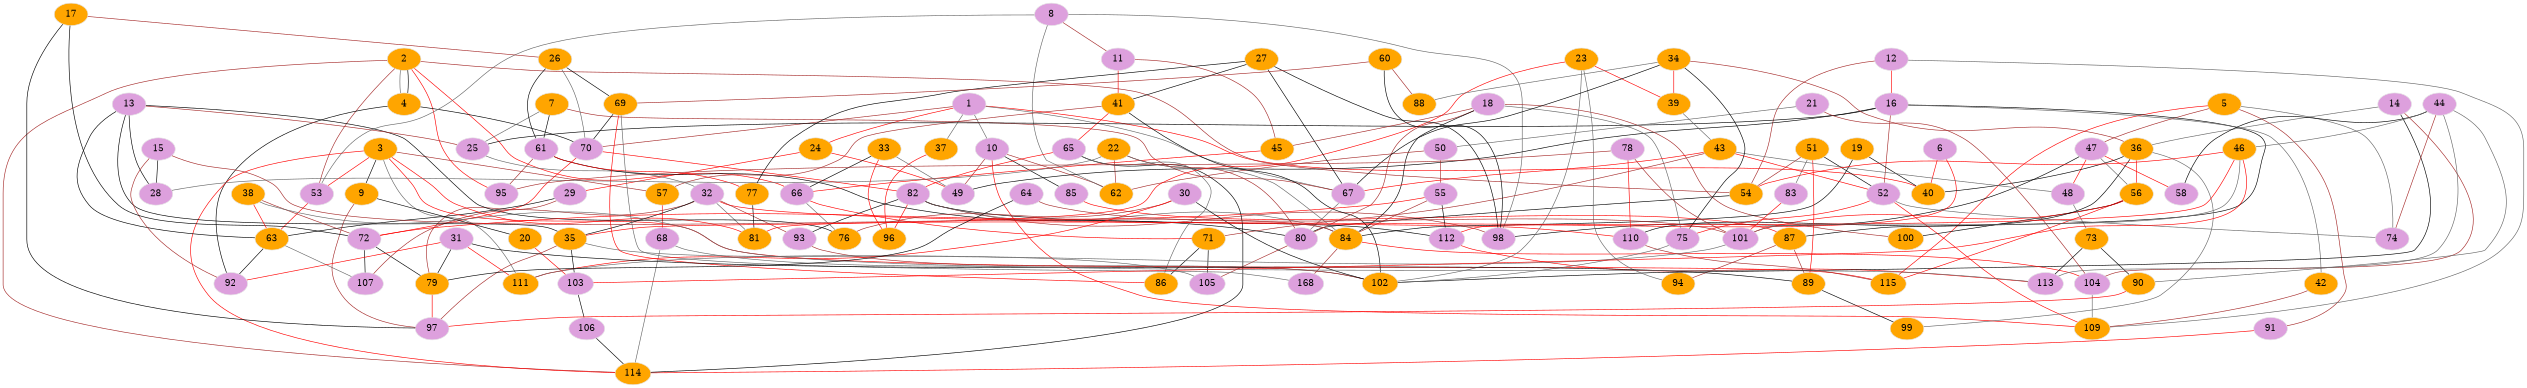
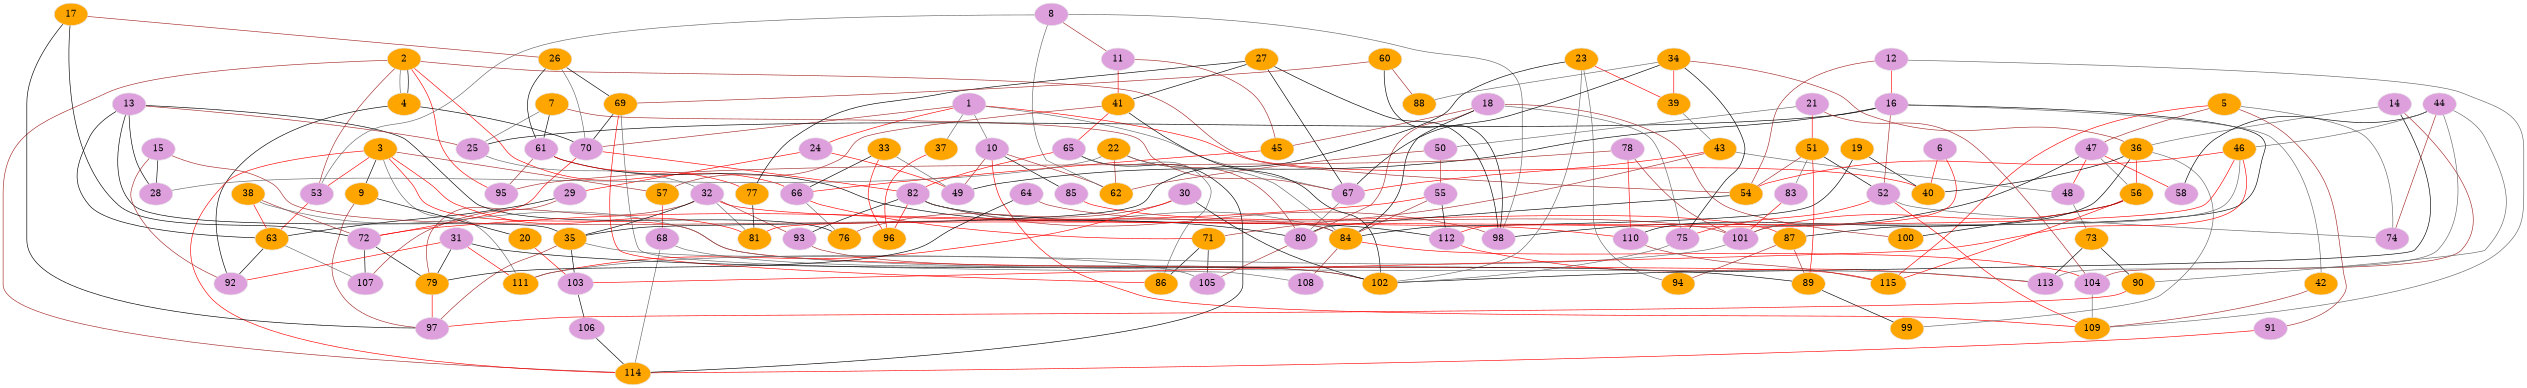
none -> (1812, 127)
(816, 149) -> (816, 149)
(1818, 176) -> none
(1142, 203) -> (1142, 203)
(1306, 284) -> (1306, 284)
